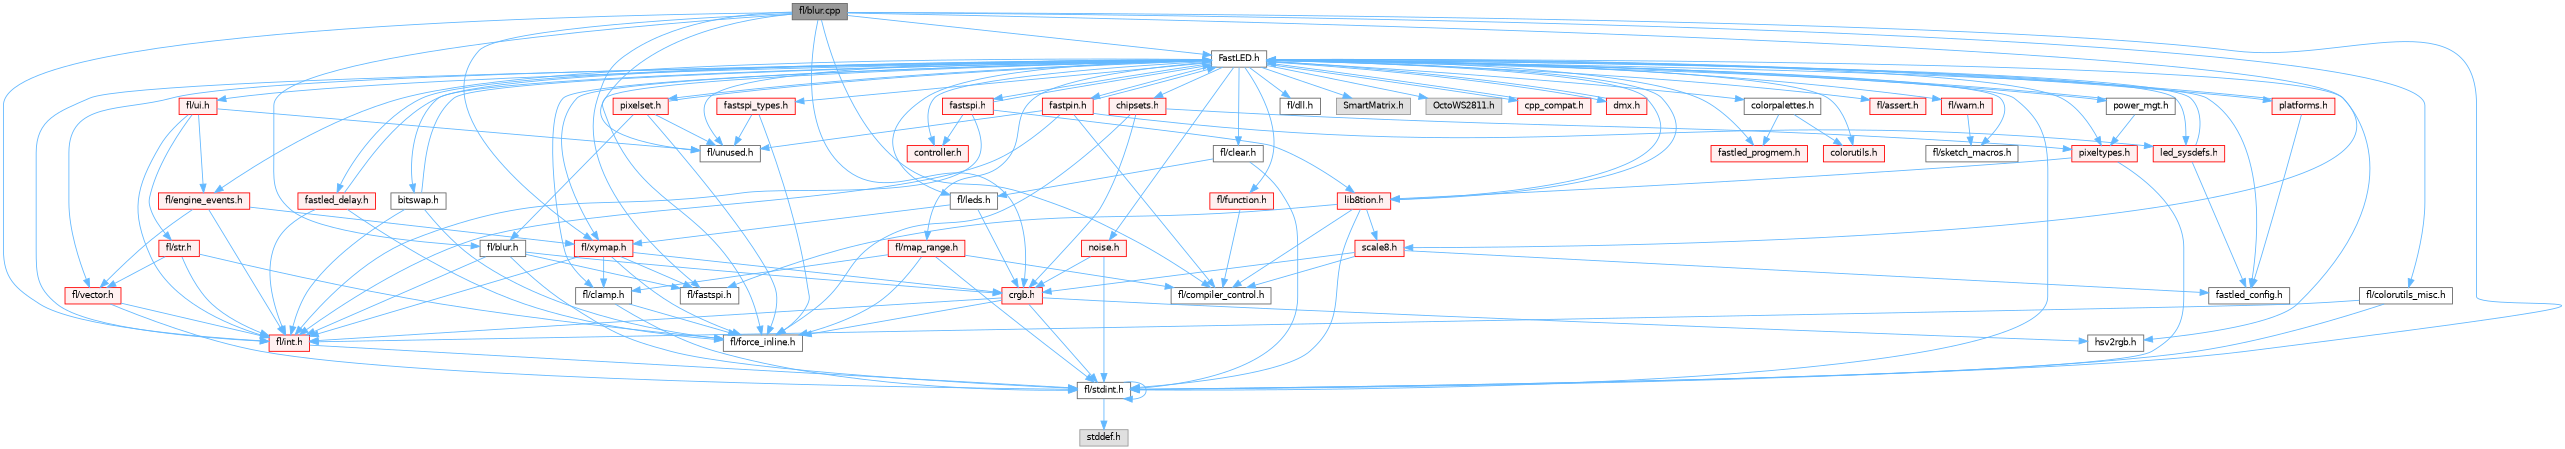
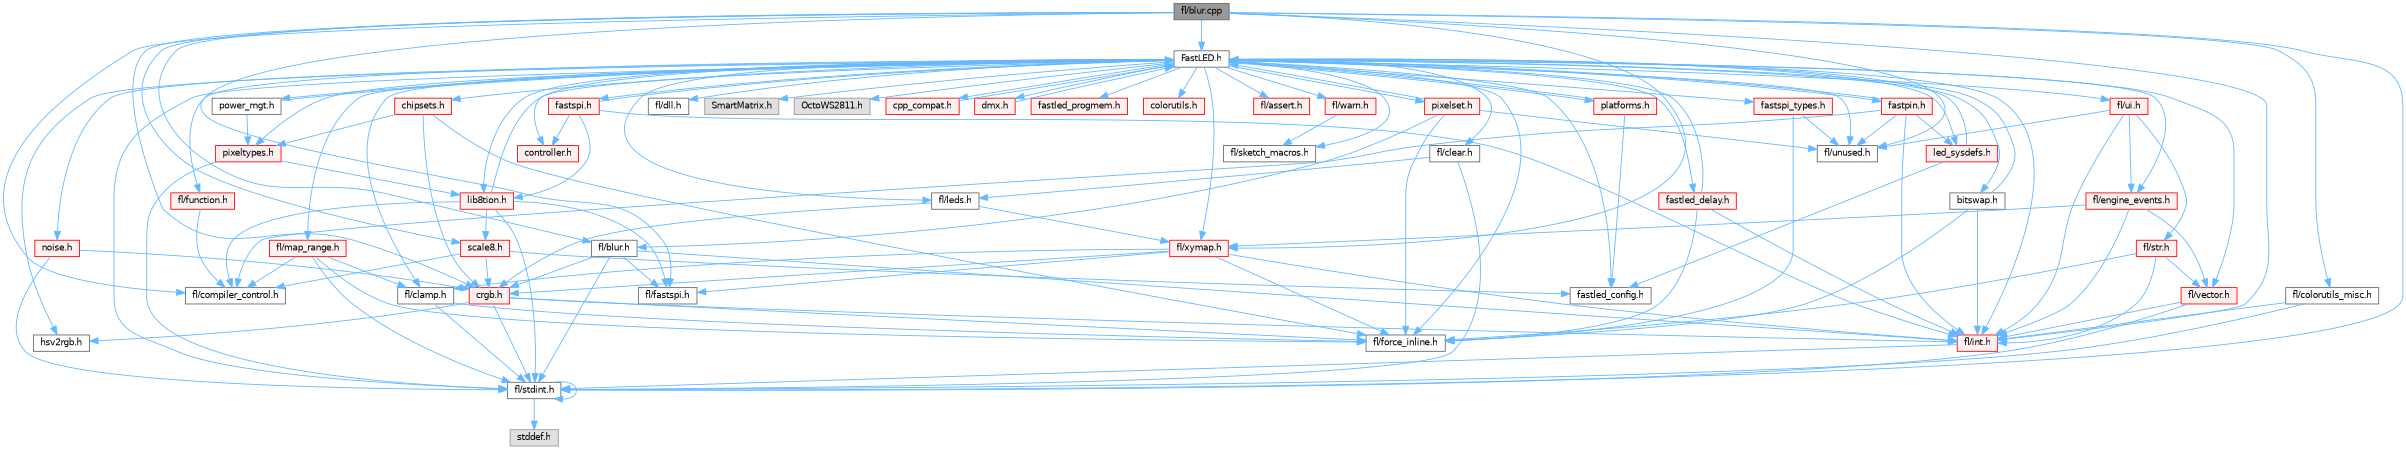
(1782, 106) -> none
